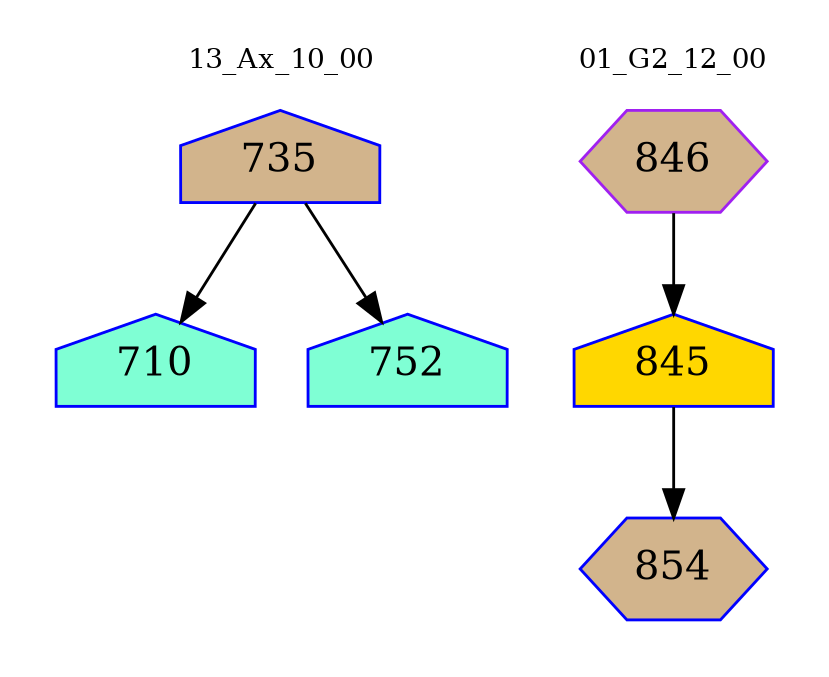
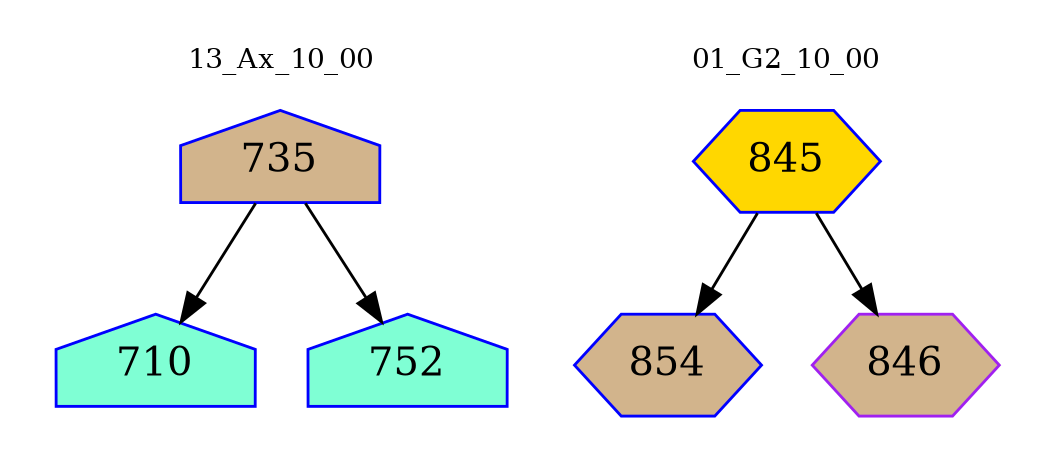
(674, 61) -> (787, 61)
(674, 249) -> (839, 251)
(674, 365) -> (787, 161)
